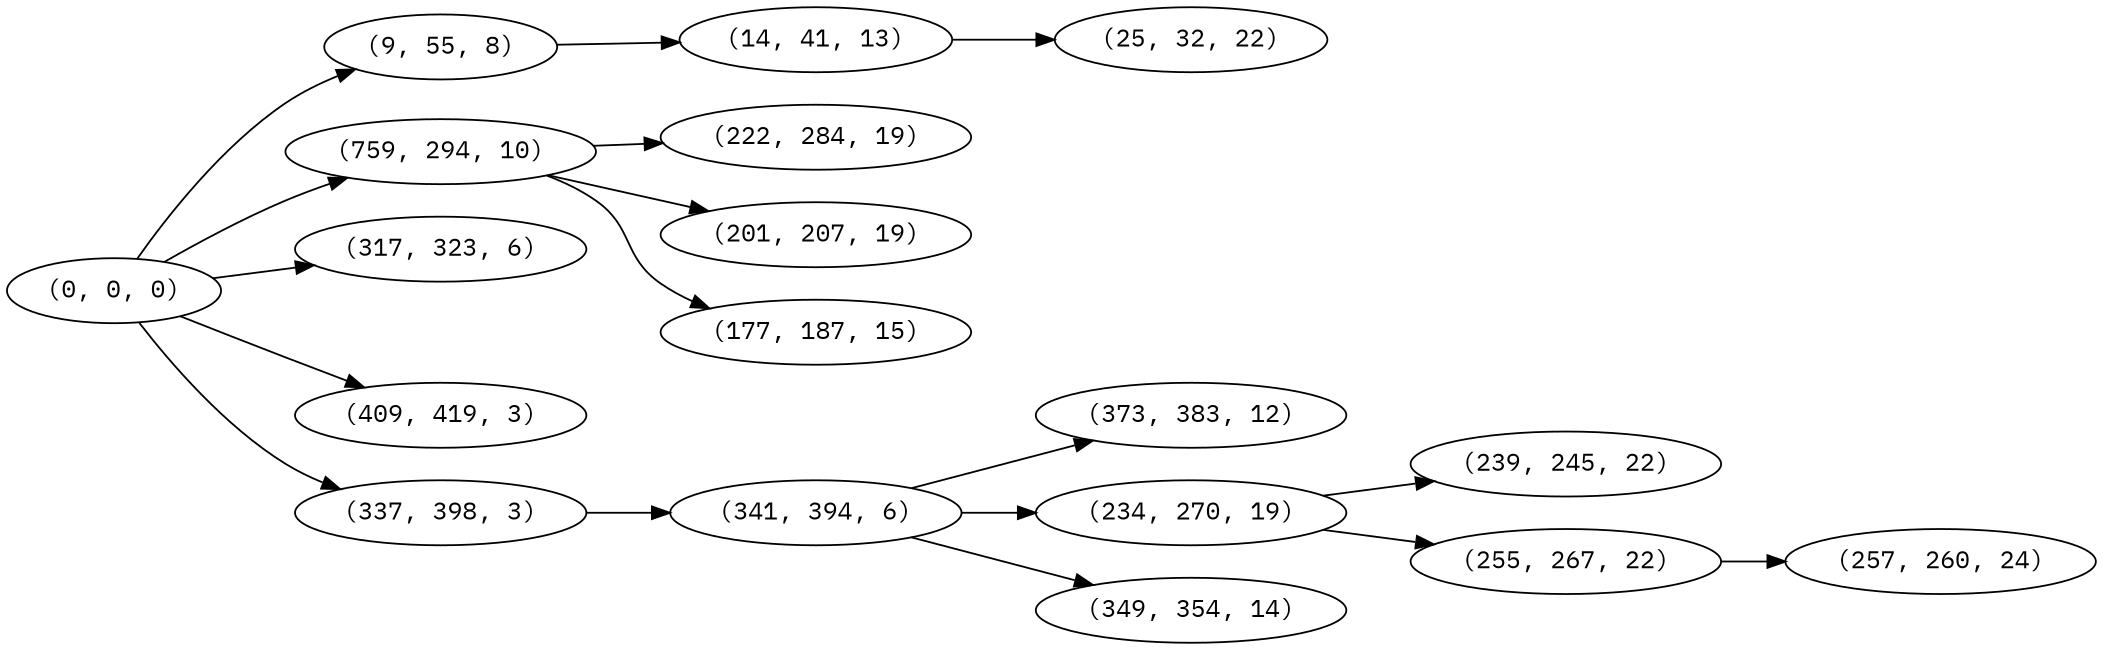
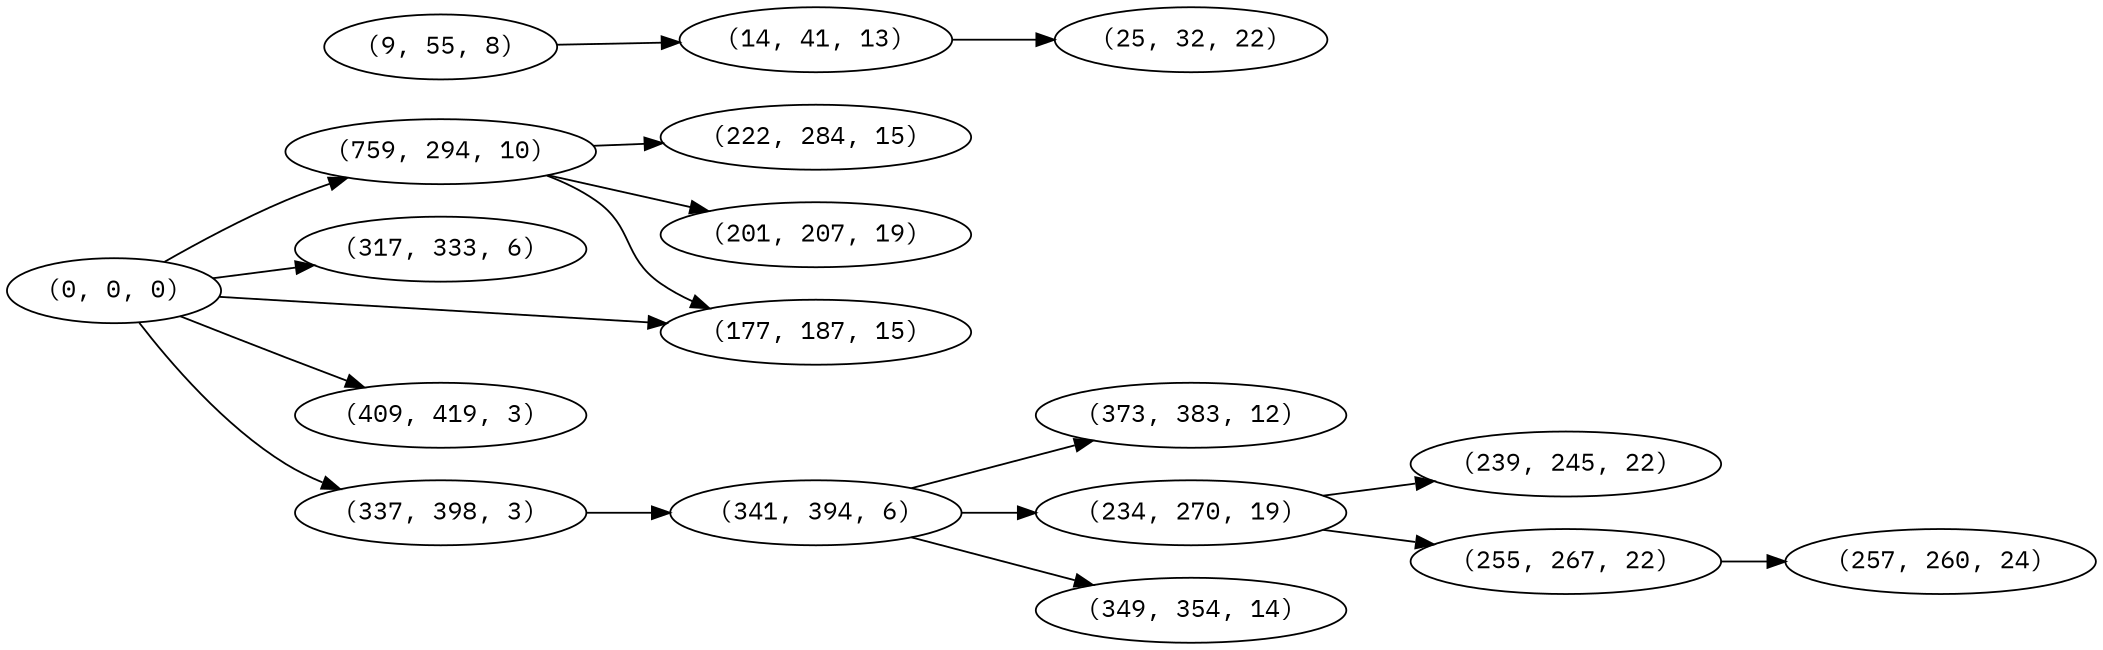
(816, 137) -> (816, 137)
(226, 153) -> (434, 310)
(441, 249) -> (441, 249)
